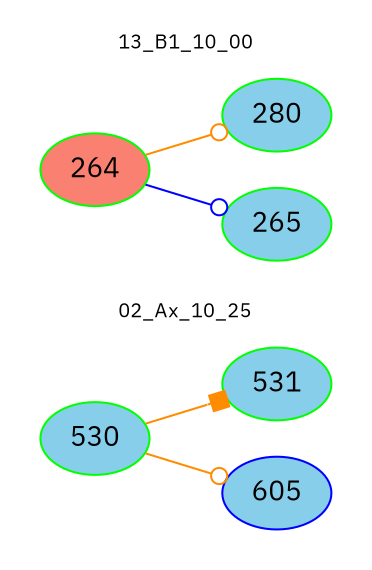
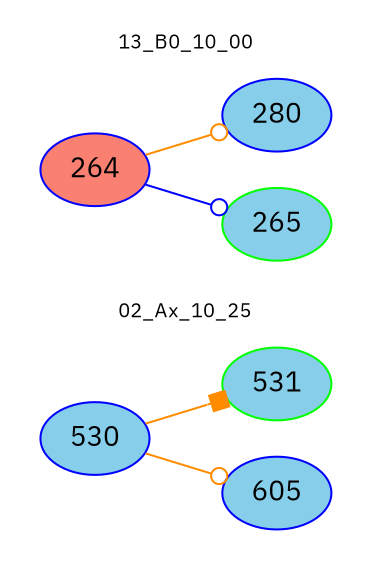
(186, 43) -> (186, 43)
(277, 115) -> (277, 115)
(95, 170) -> (95, 170)
(95, 439) -> (95, 439)
